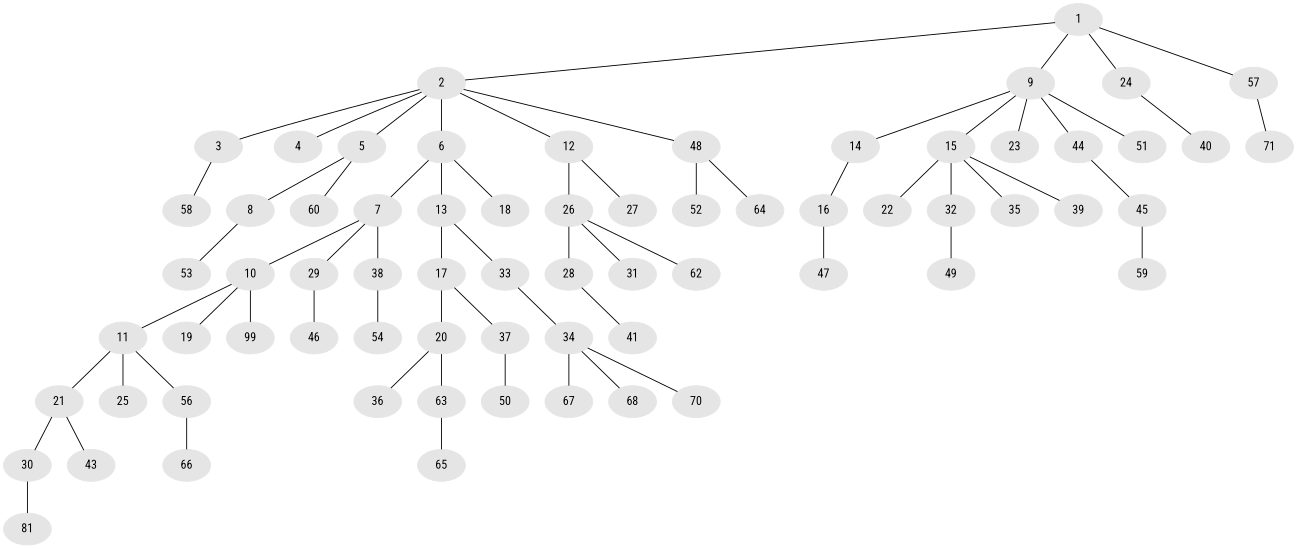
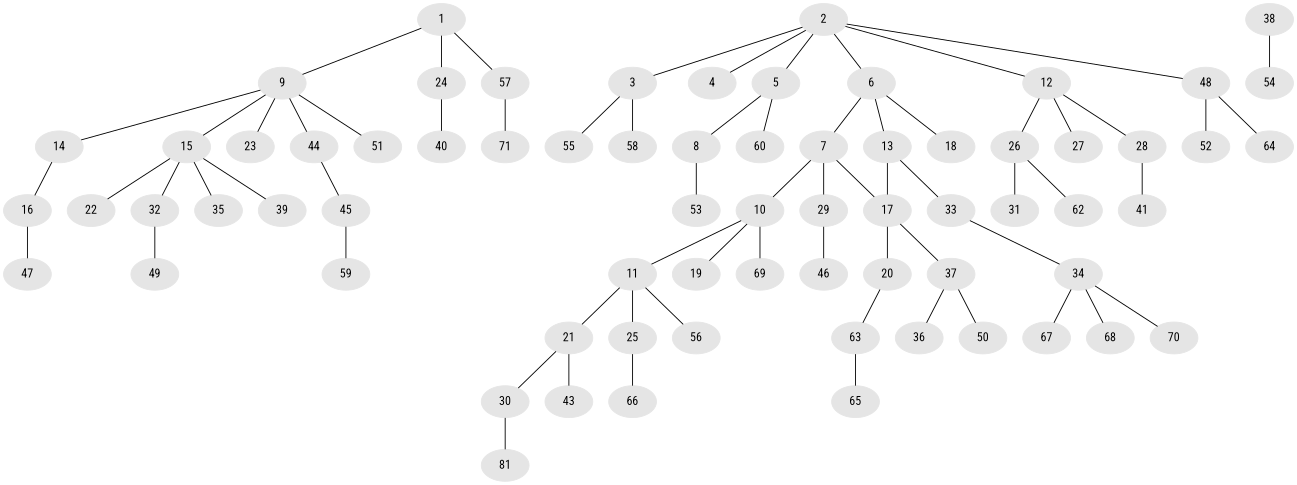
(760, 51) -> none
none -> (569, 147)
(378, 243) -> (855, 179)
(569, 243) -> (1094, 115)
(250, 338) -> (760, 274)
(410, 370) -> (935, 306)
(187, 434) -> (633, 370)
